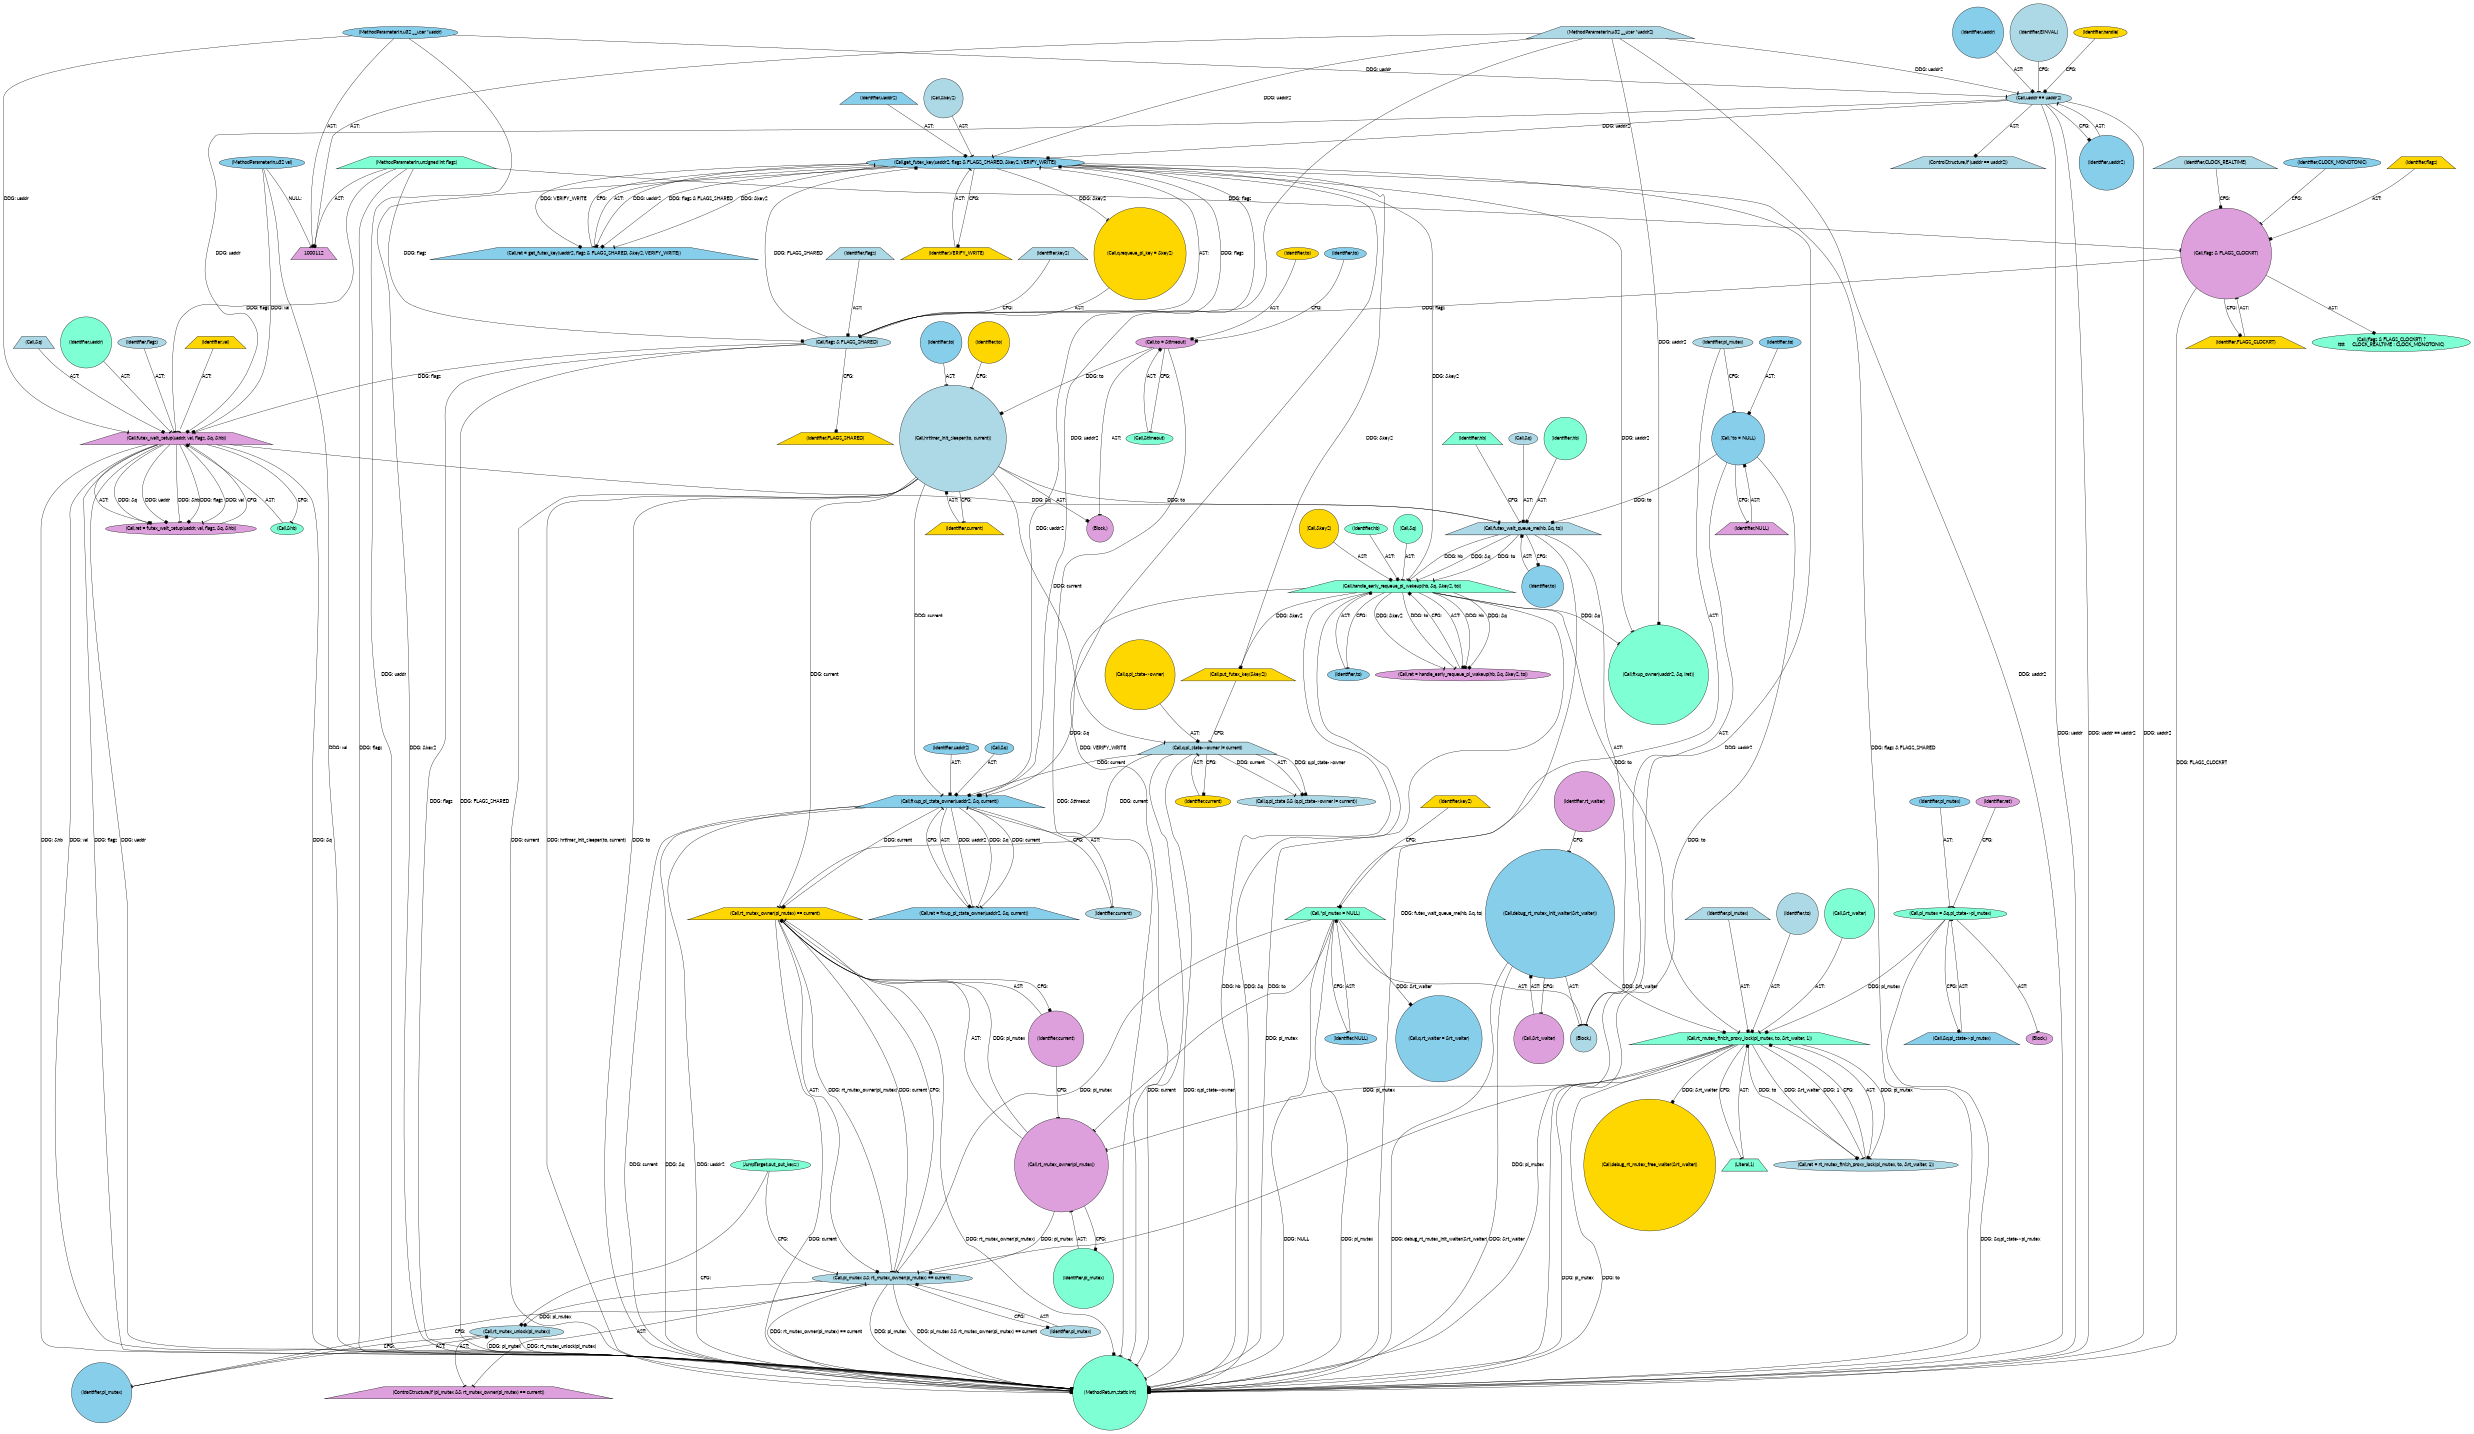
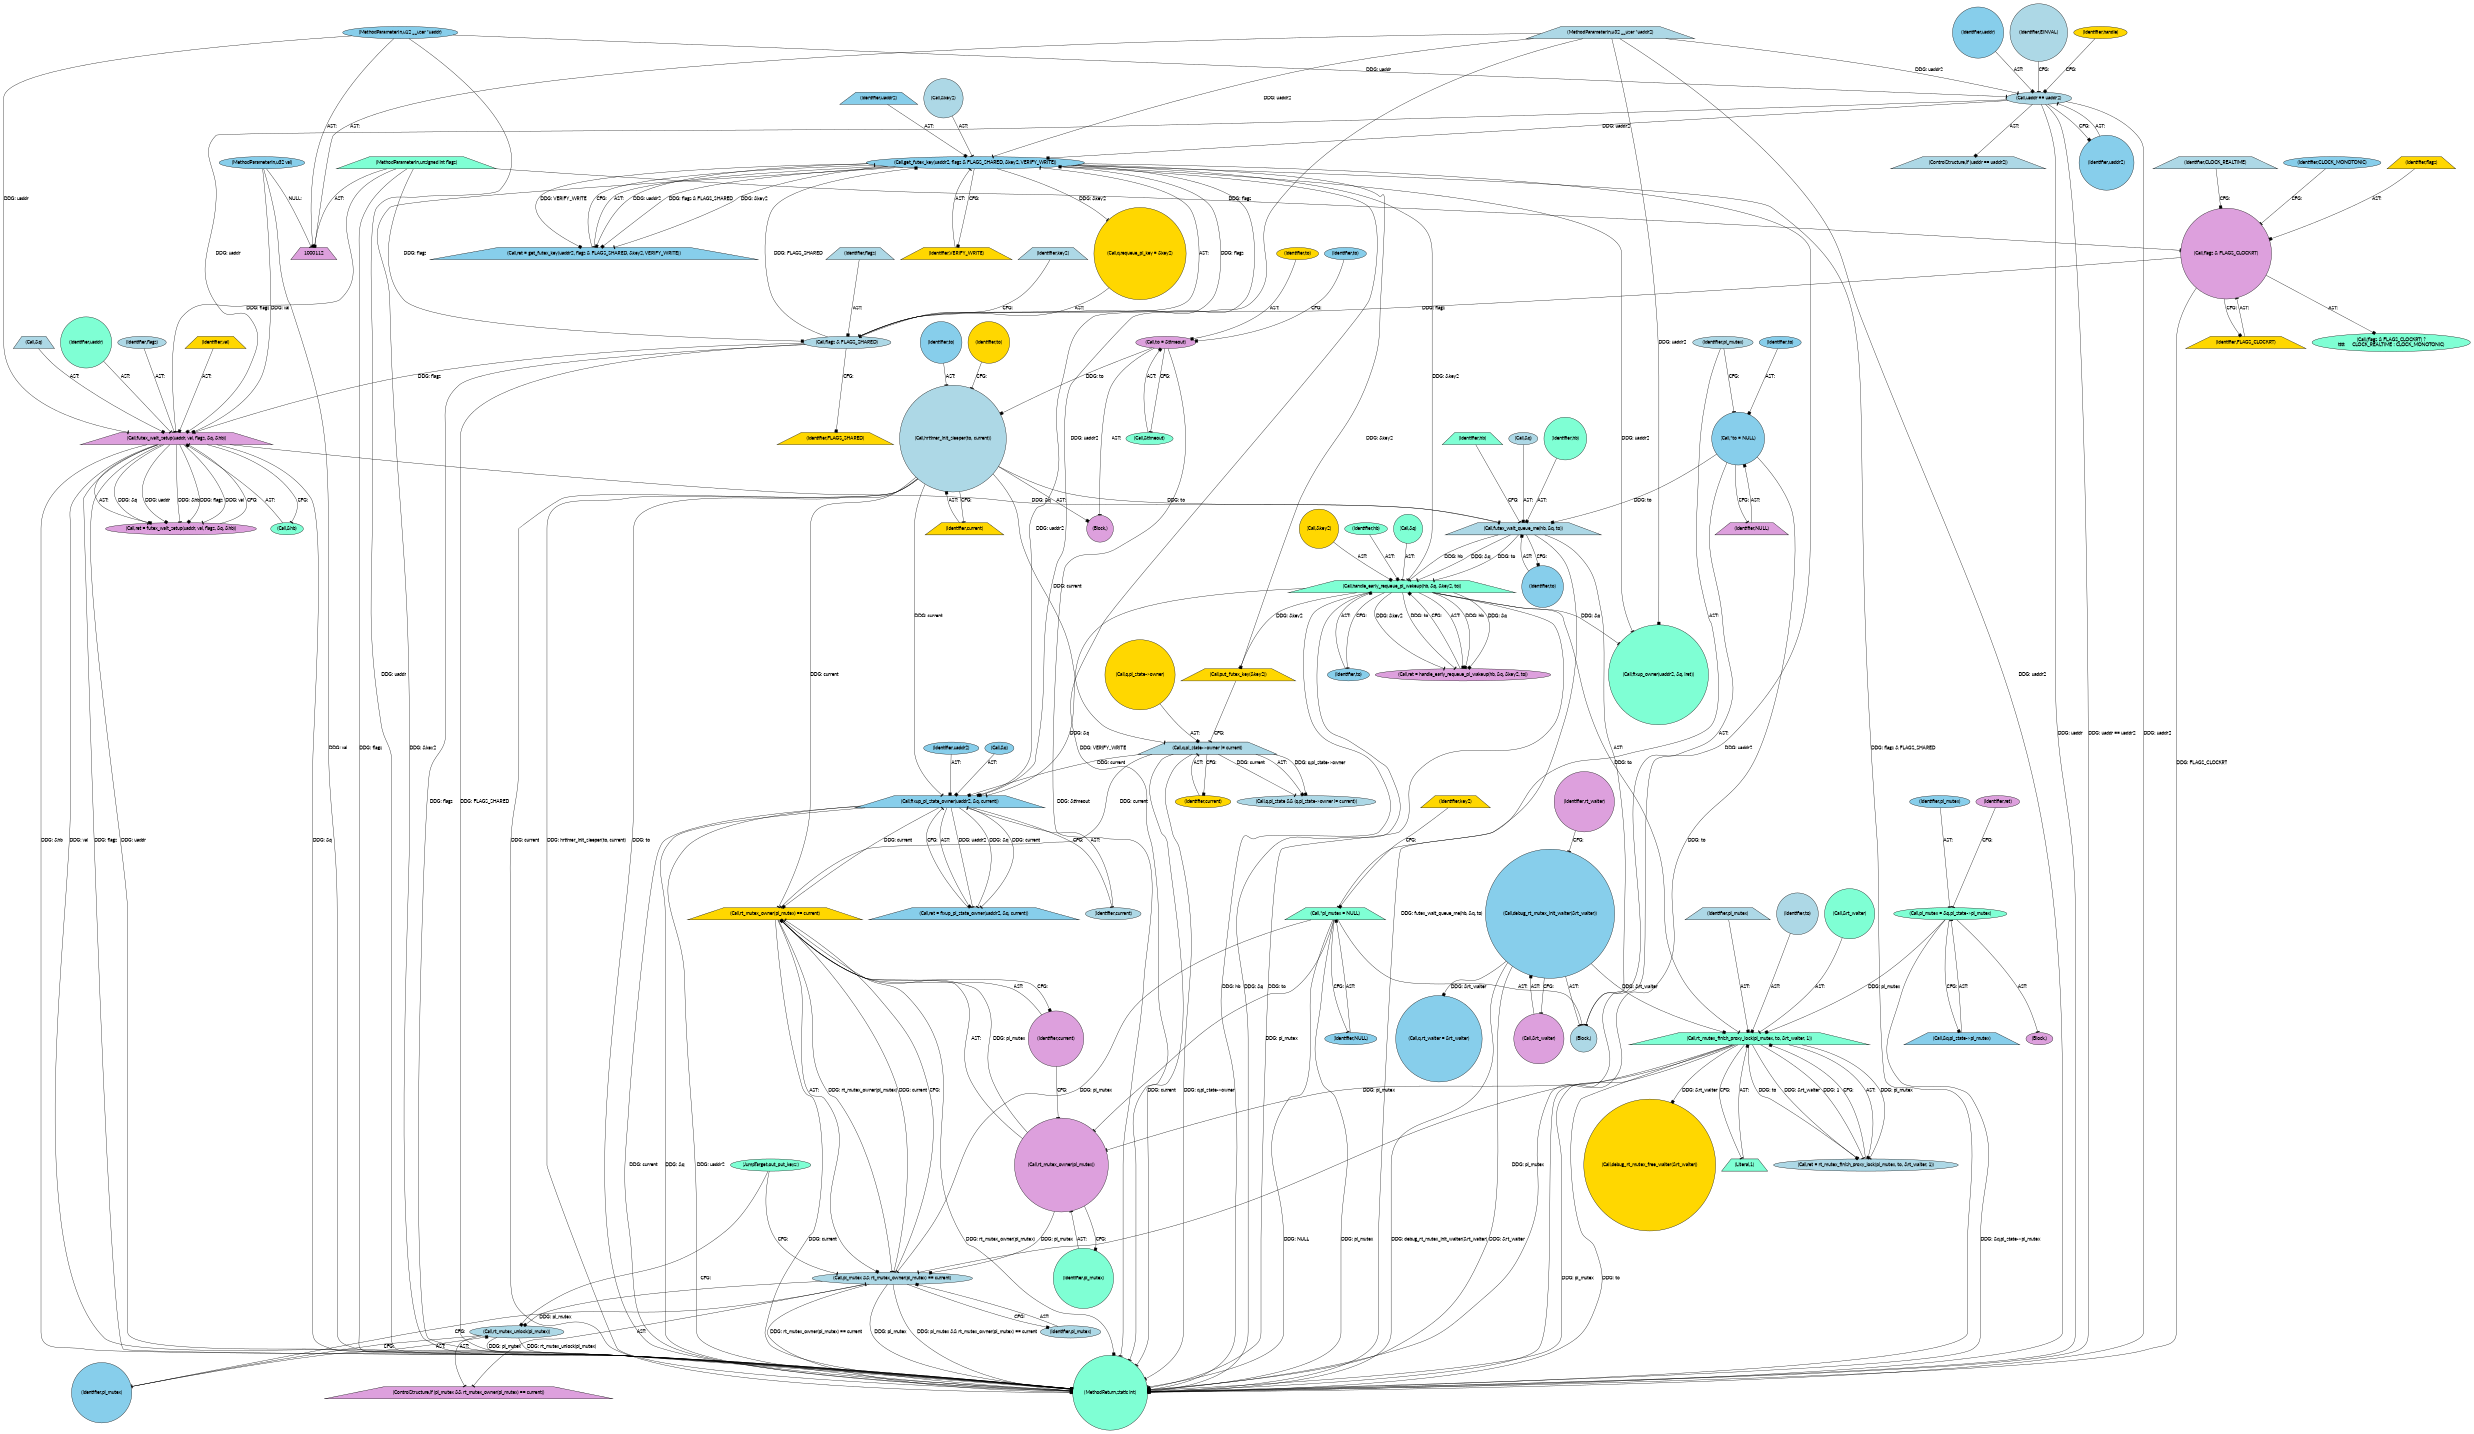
(400, 33) -> (400, 33)
(197, 389) -> (197, 389)
(1375, 961) -> (1476, 980)
